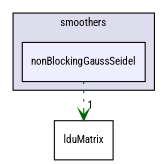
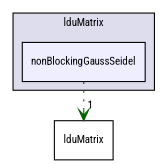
(84, 23) -> (84, 23)
